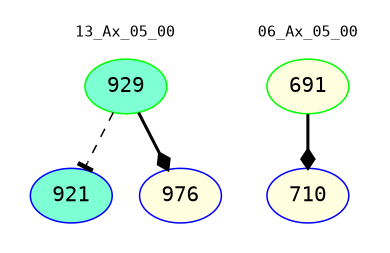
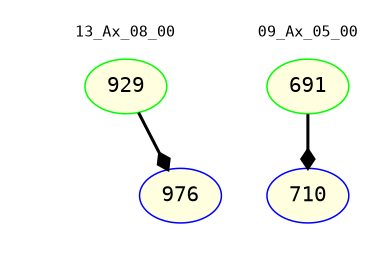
(126, 33) -> (126, 33)
(309, 33) -> (309, 33)
(126, 86) -> (126, 86)
(71, 196) -> none
